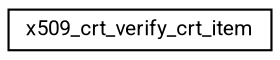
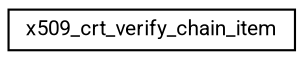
(140, 30) -> (152, 30)
